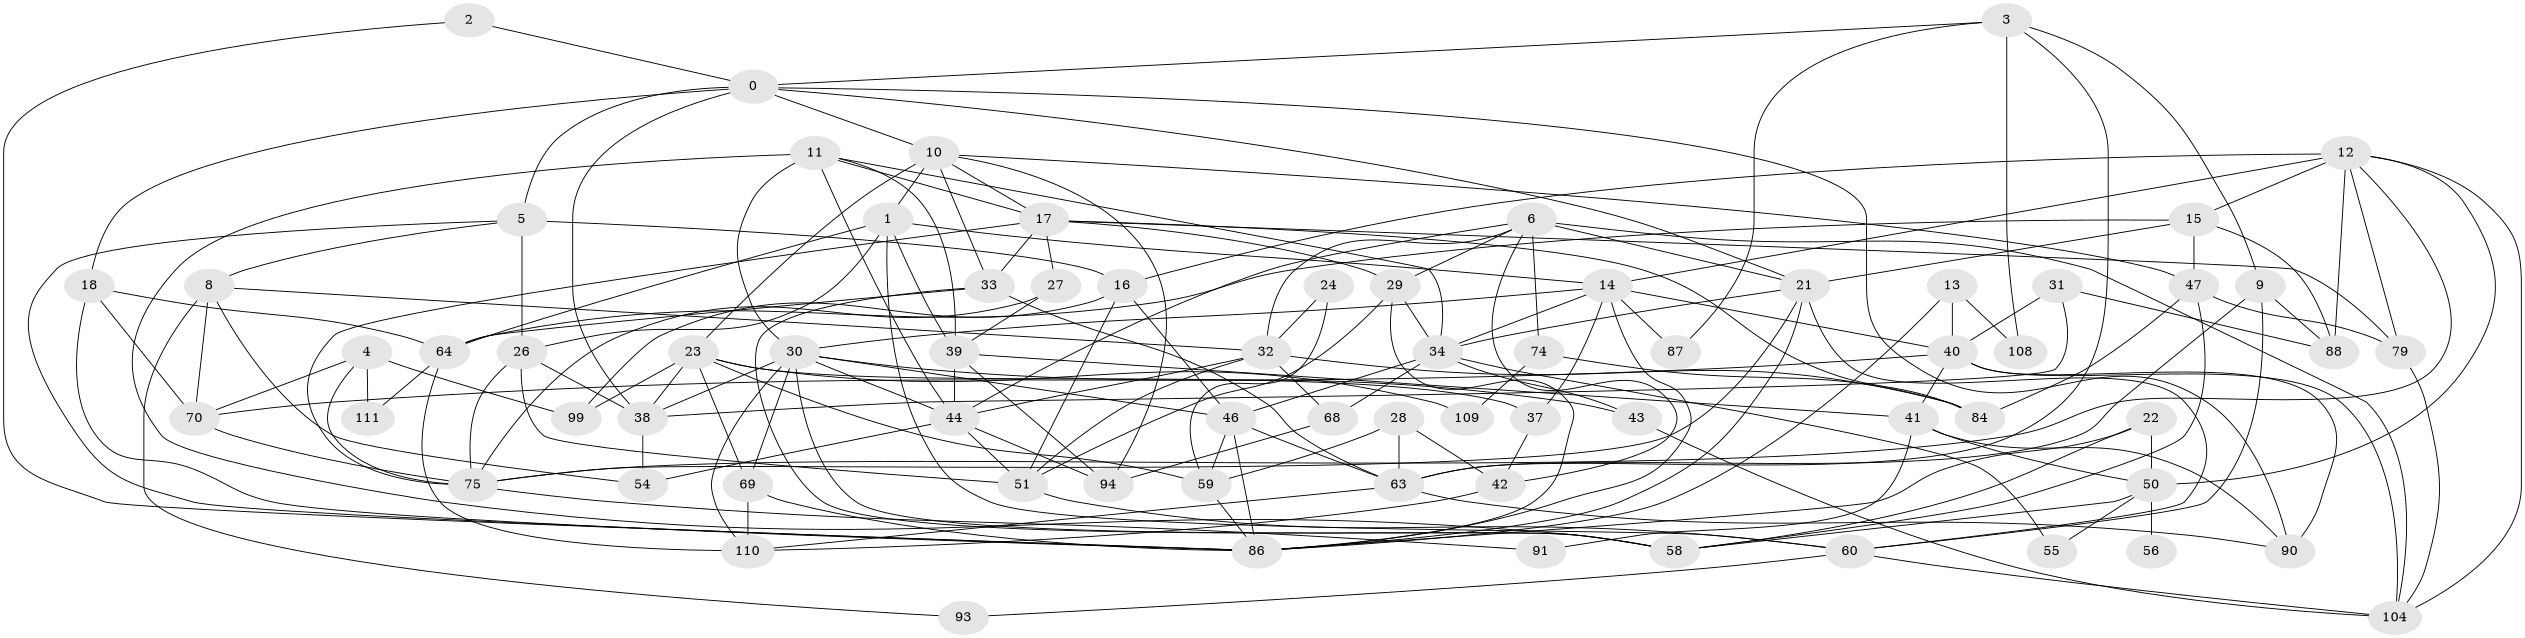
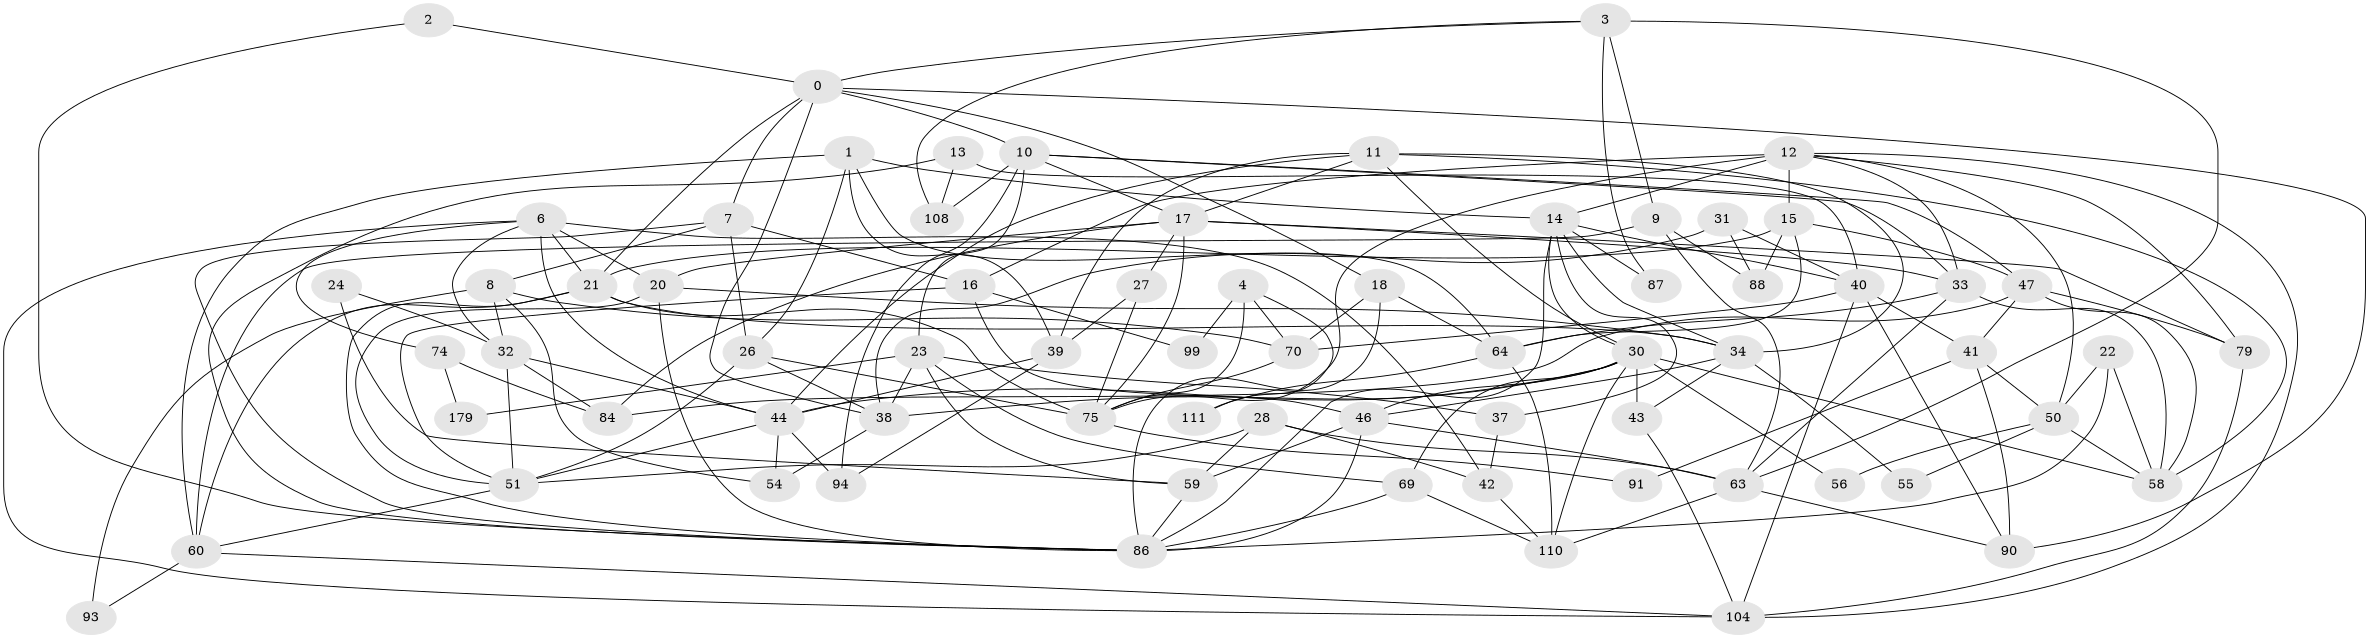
(905, 195) -> (981, 186)
(522, 219) -> (729, 219)
(2340, 253) -> (1905, 190)
(1395, 286) -> (658, 286)
(645, 380) -> none
(1616, 398) -> (1999, 319)
(1333, 419) -> none
(1467, 419) -> (461, 419)
none -> (1738, 419)
none -> (964, 466)
